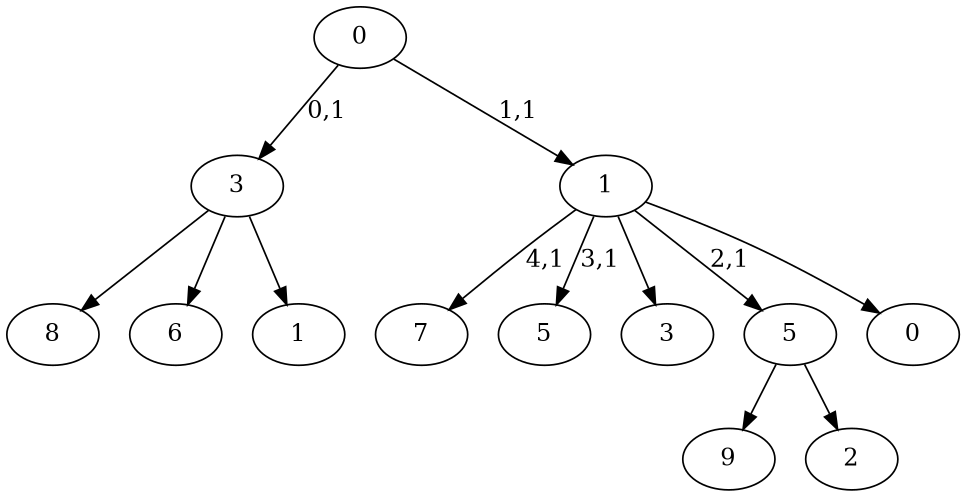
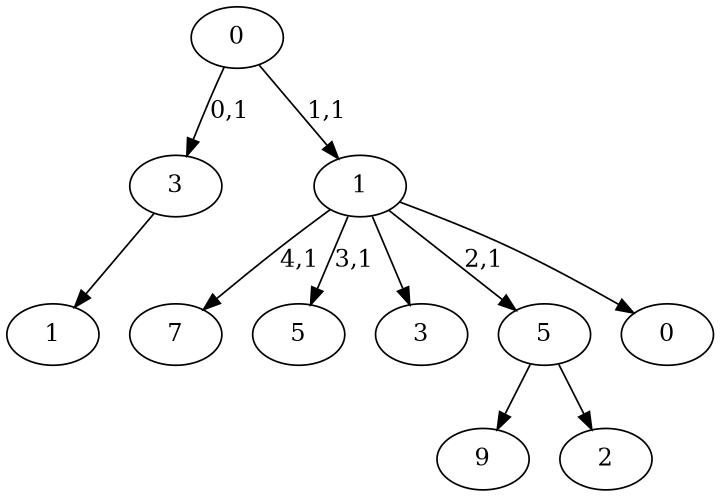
(53, 335) -> none
(176, 335) -> none
